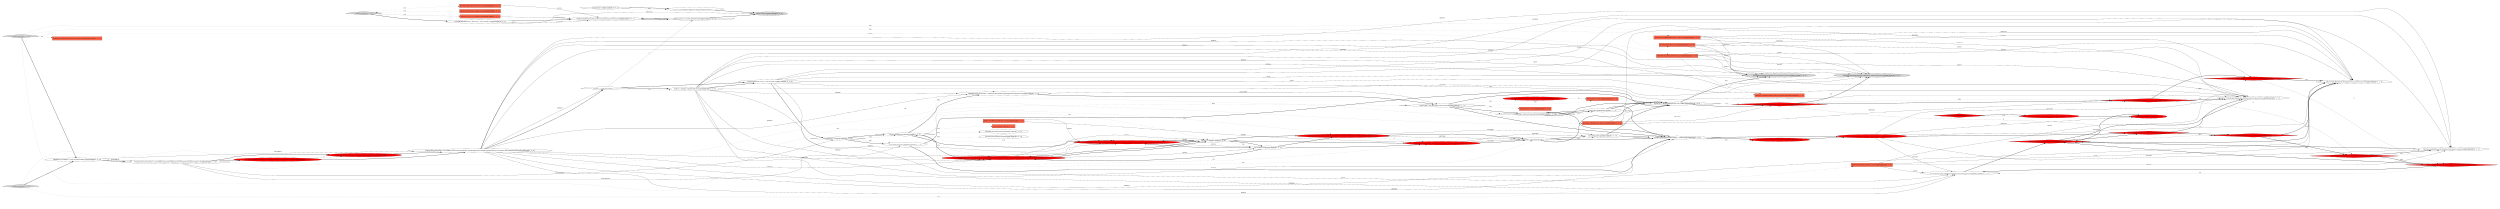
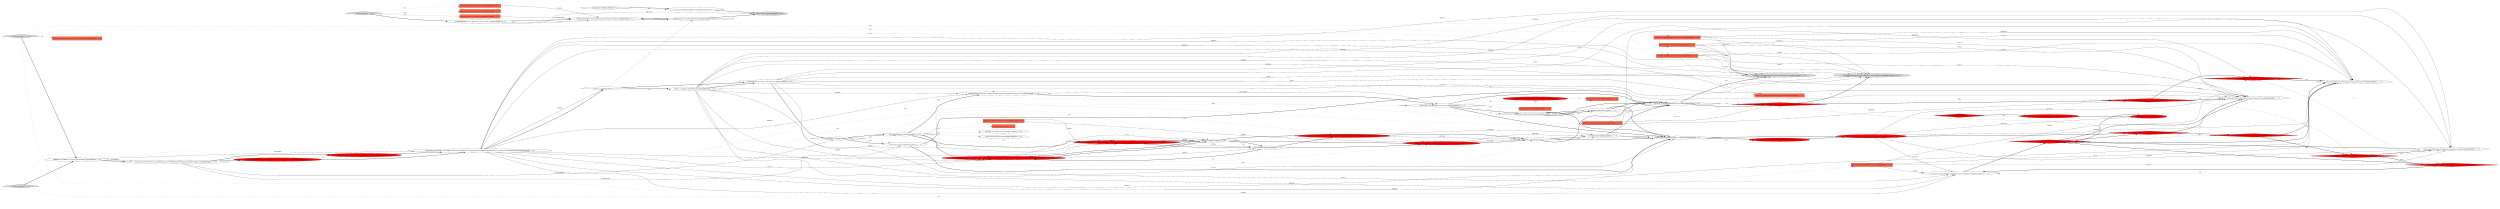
(418, 11) -> (420, 13)
(949, 137) -> (953, 136)
